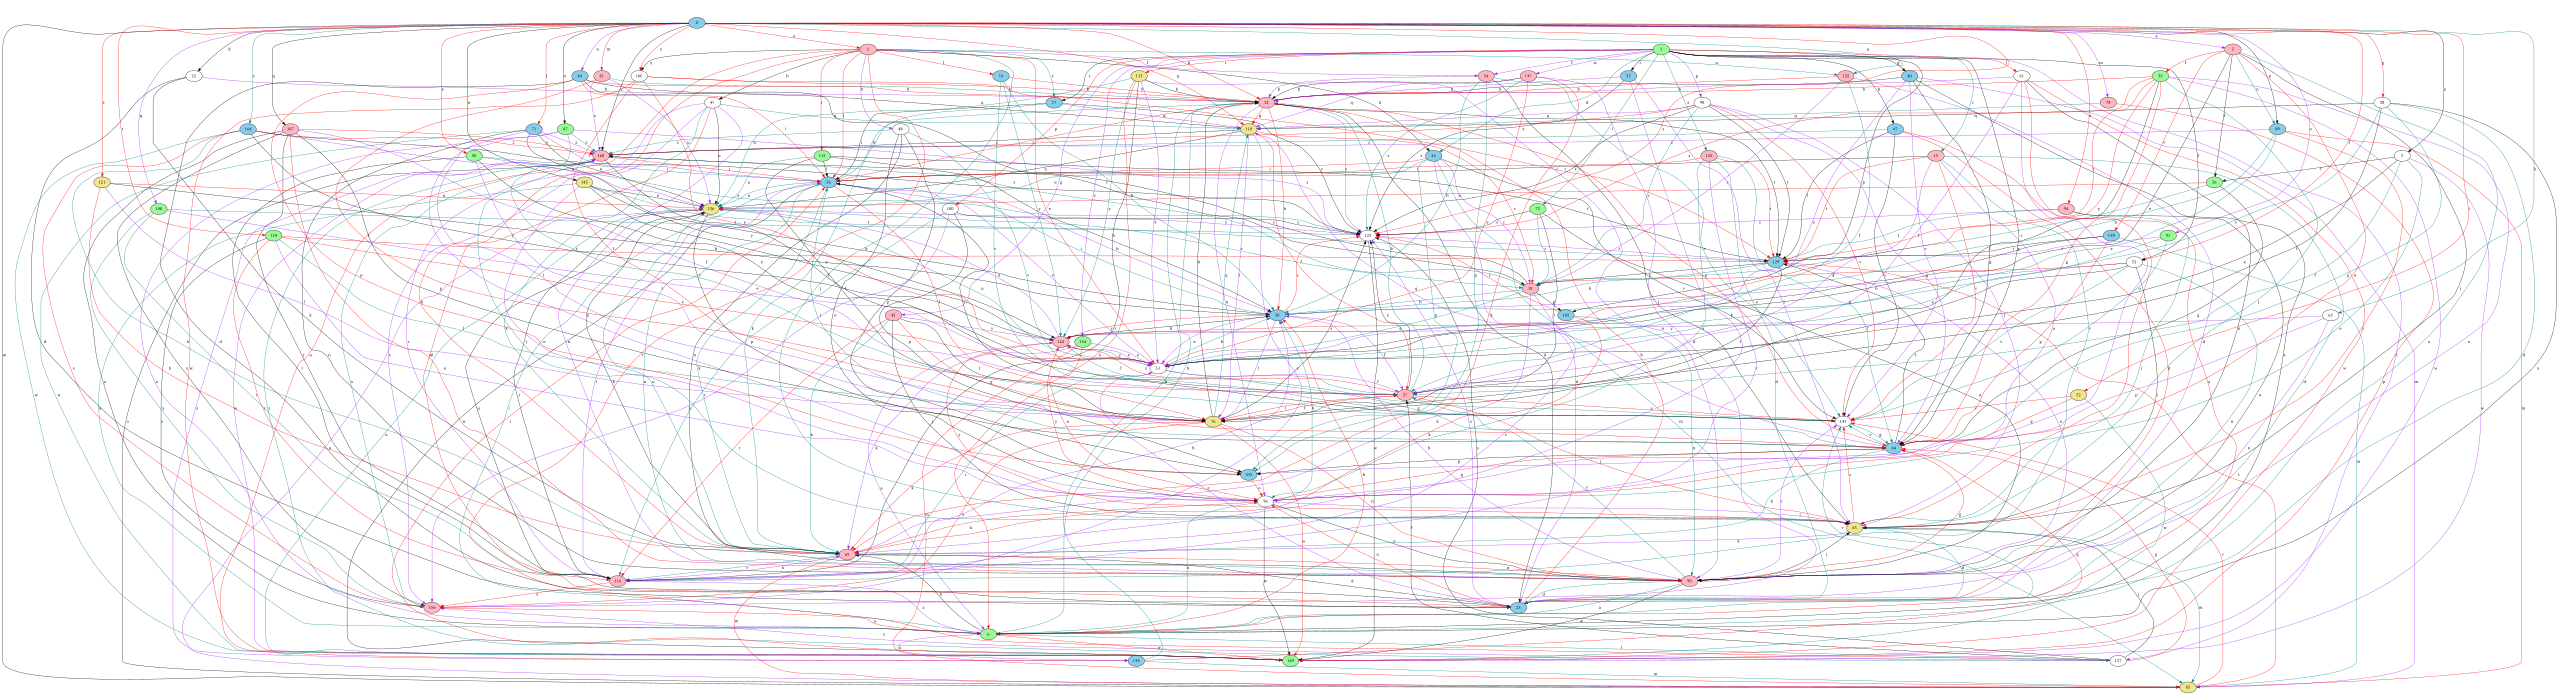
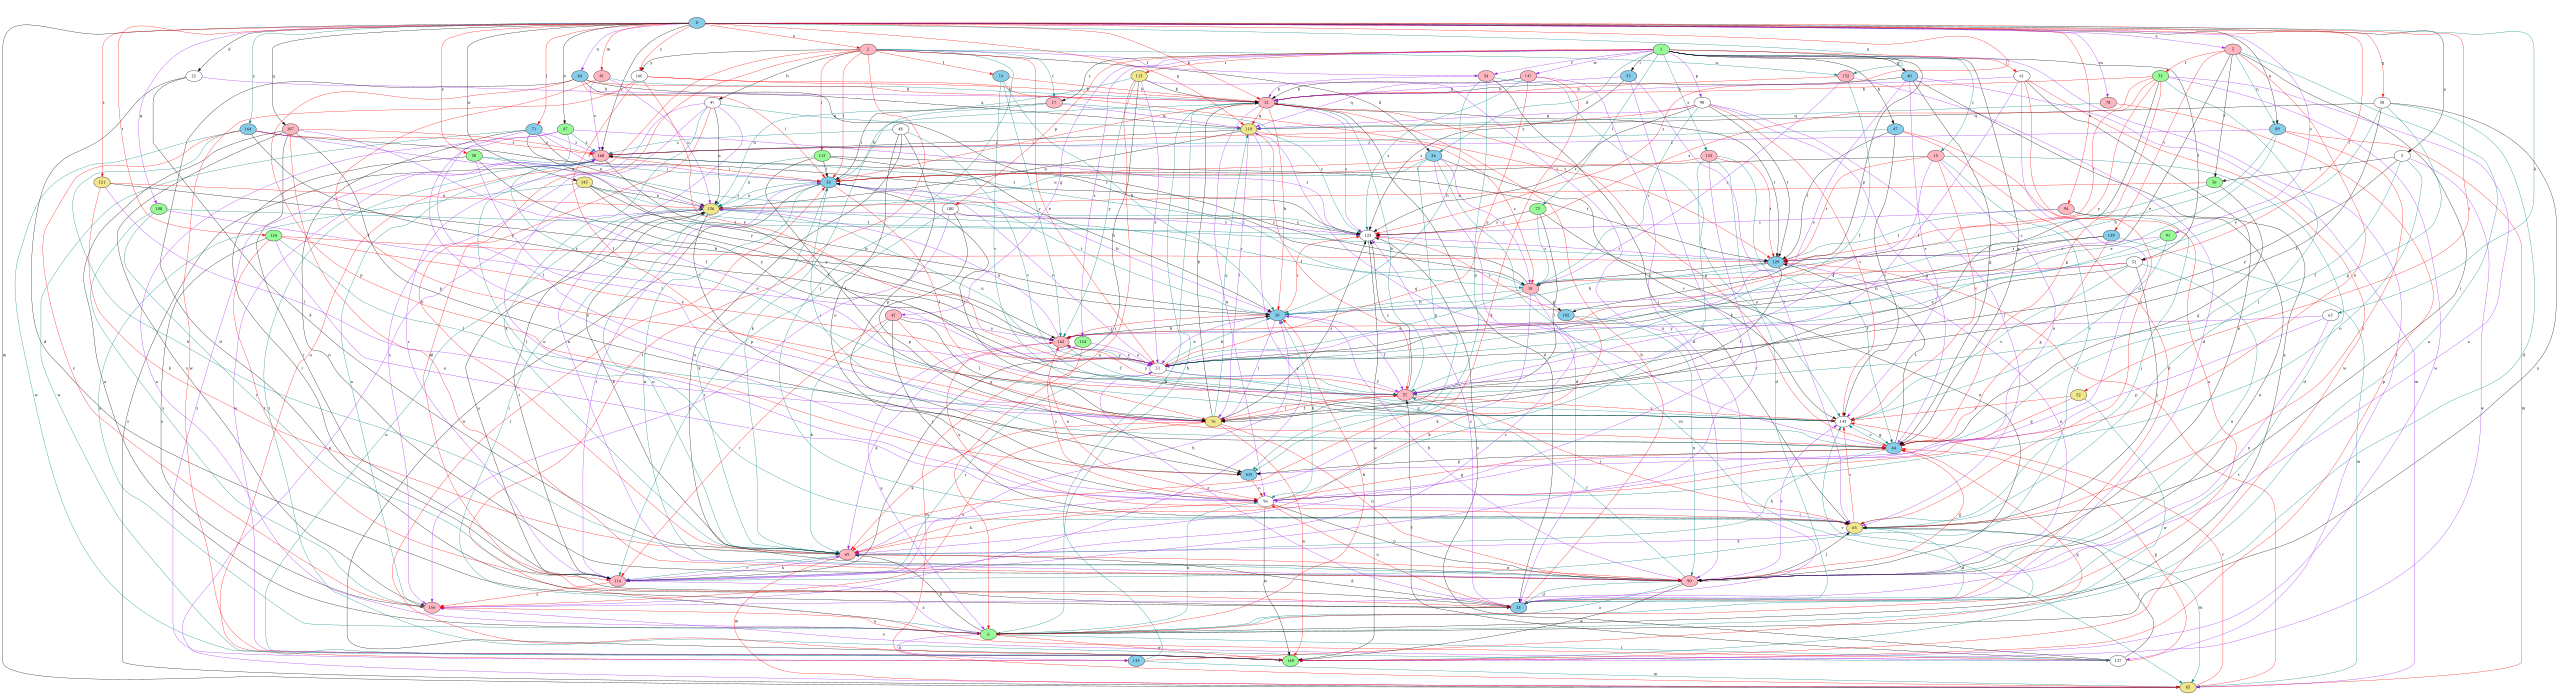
(862, 103) -> none
(1054, 103) -> (1054, 103)
(1228, 118) -> (1228, 118)
